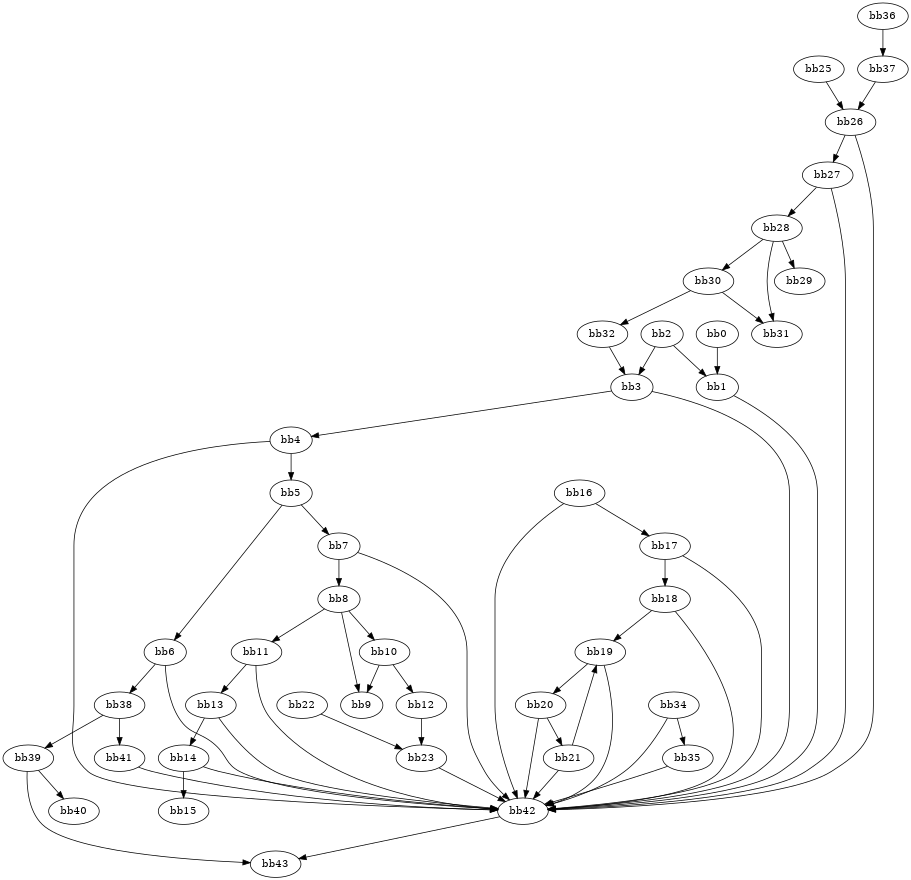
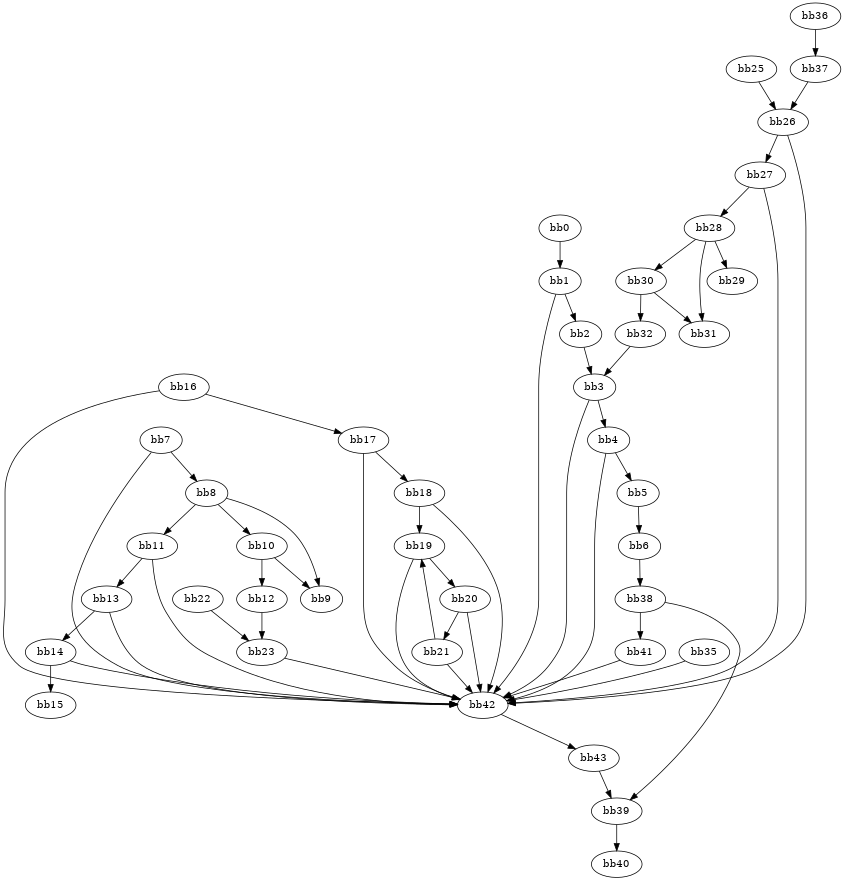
(687, 358) -> (569, 304)
(312, 517) -> none
(674, 705) -> none
(232, 766) -> none
(112, 849) -> (604, 781)
